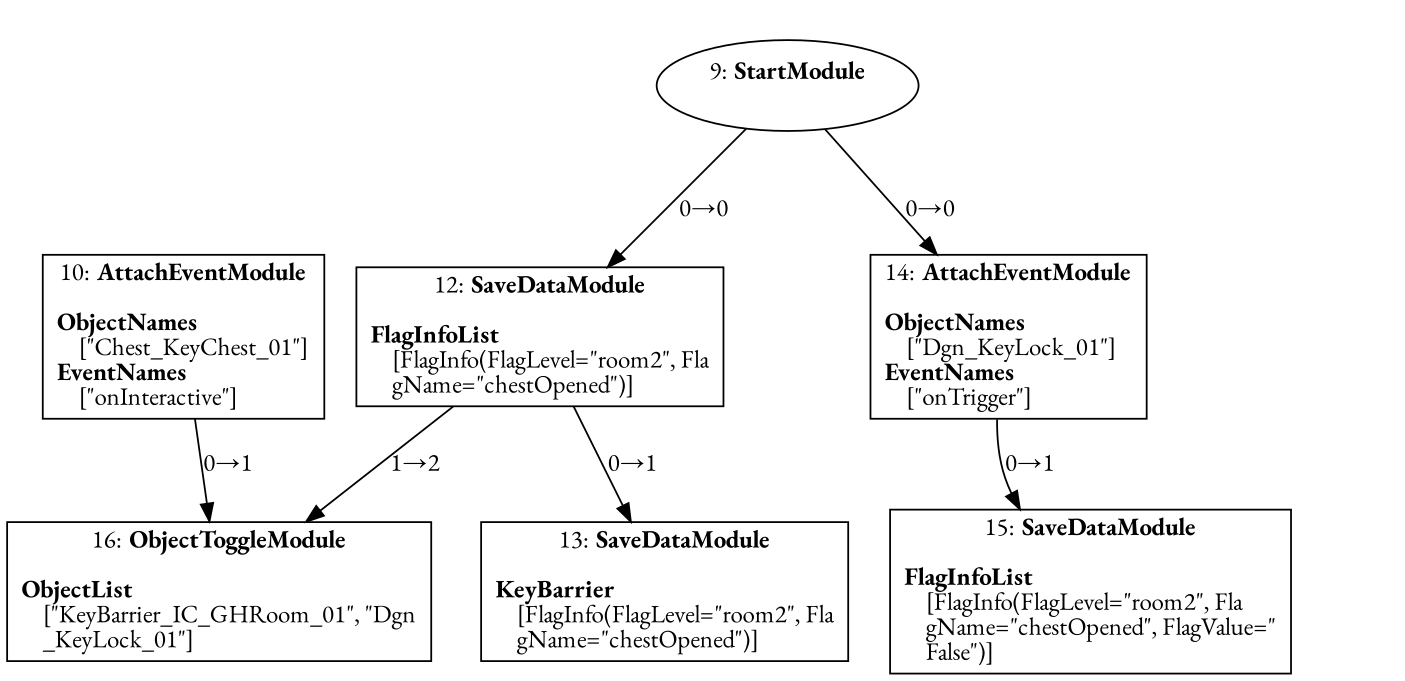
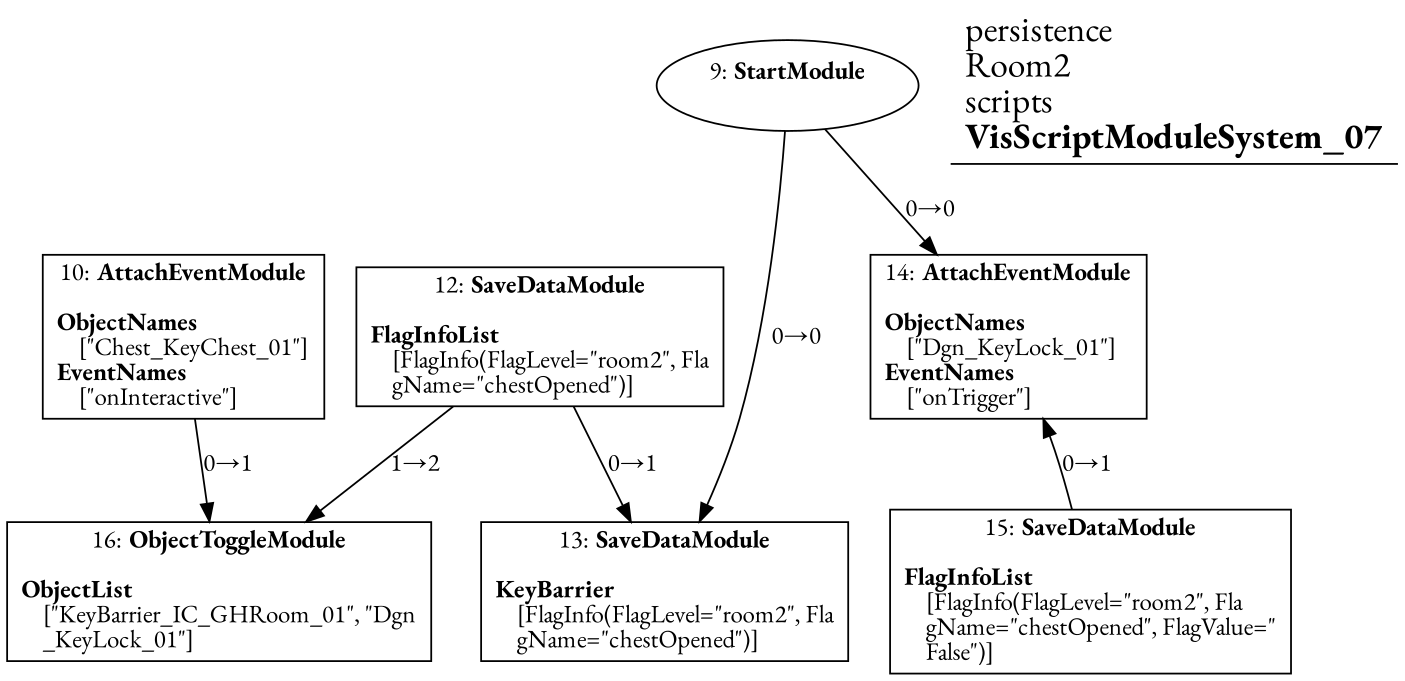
none -> (1174, 86)
(683, 192) -> (761, 322)
(1000, 457) -> (1062, 472)
